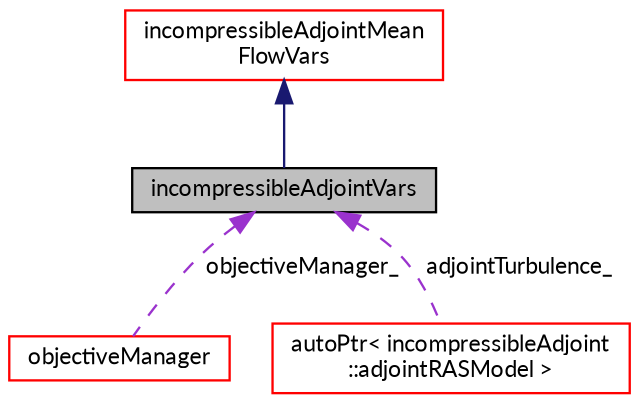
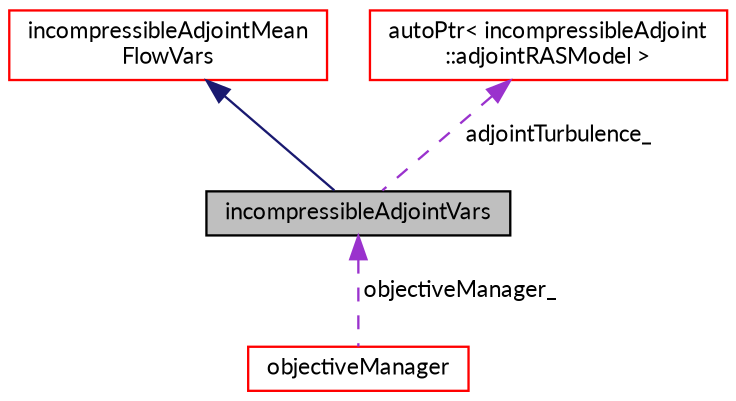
(408, 265) -> (437, 143)
